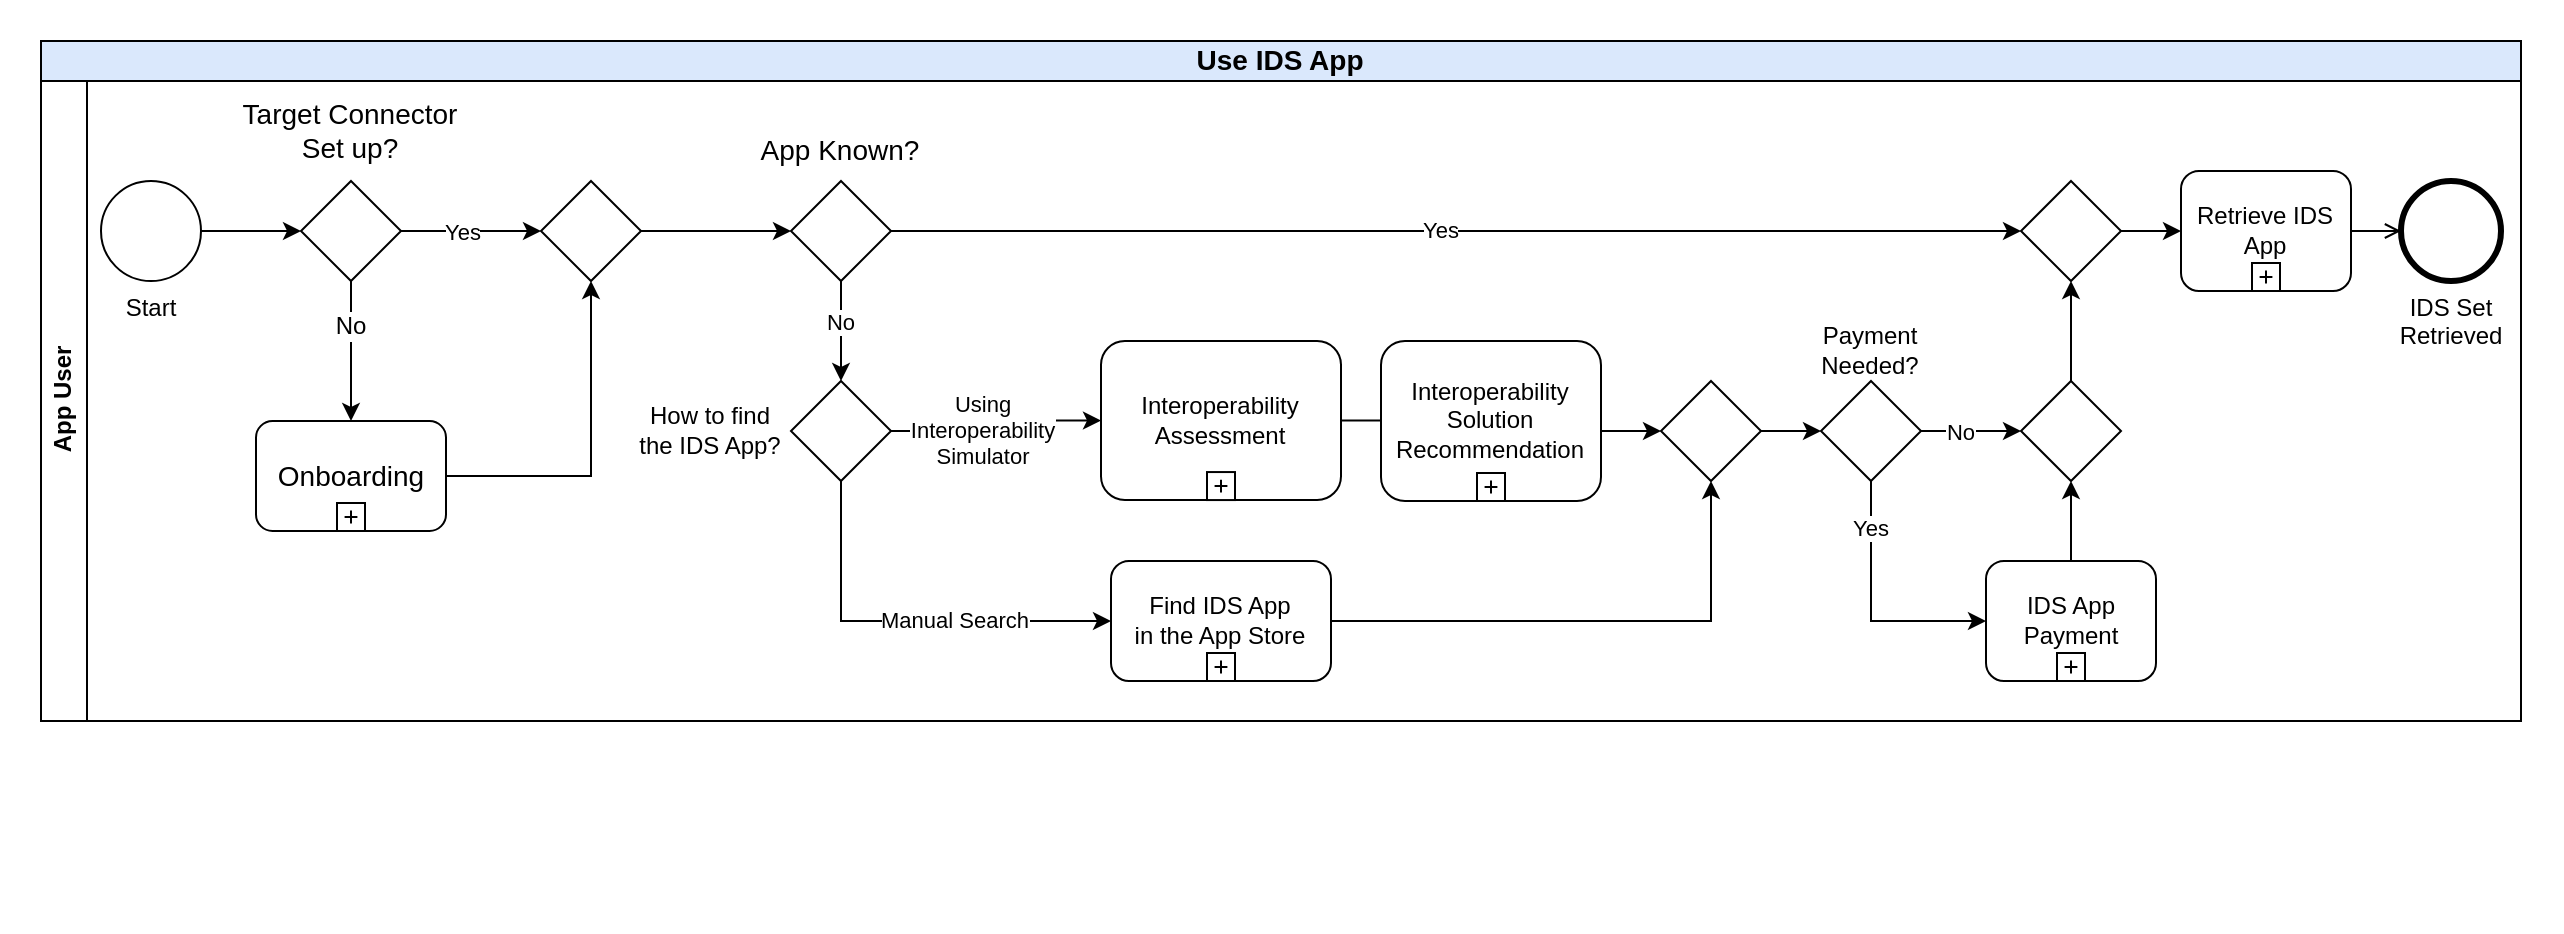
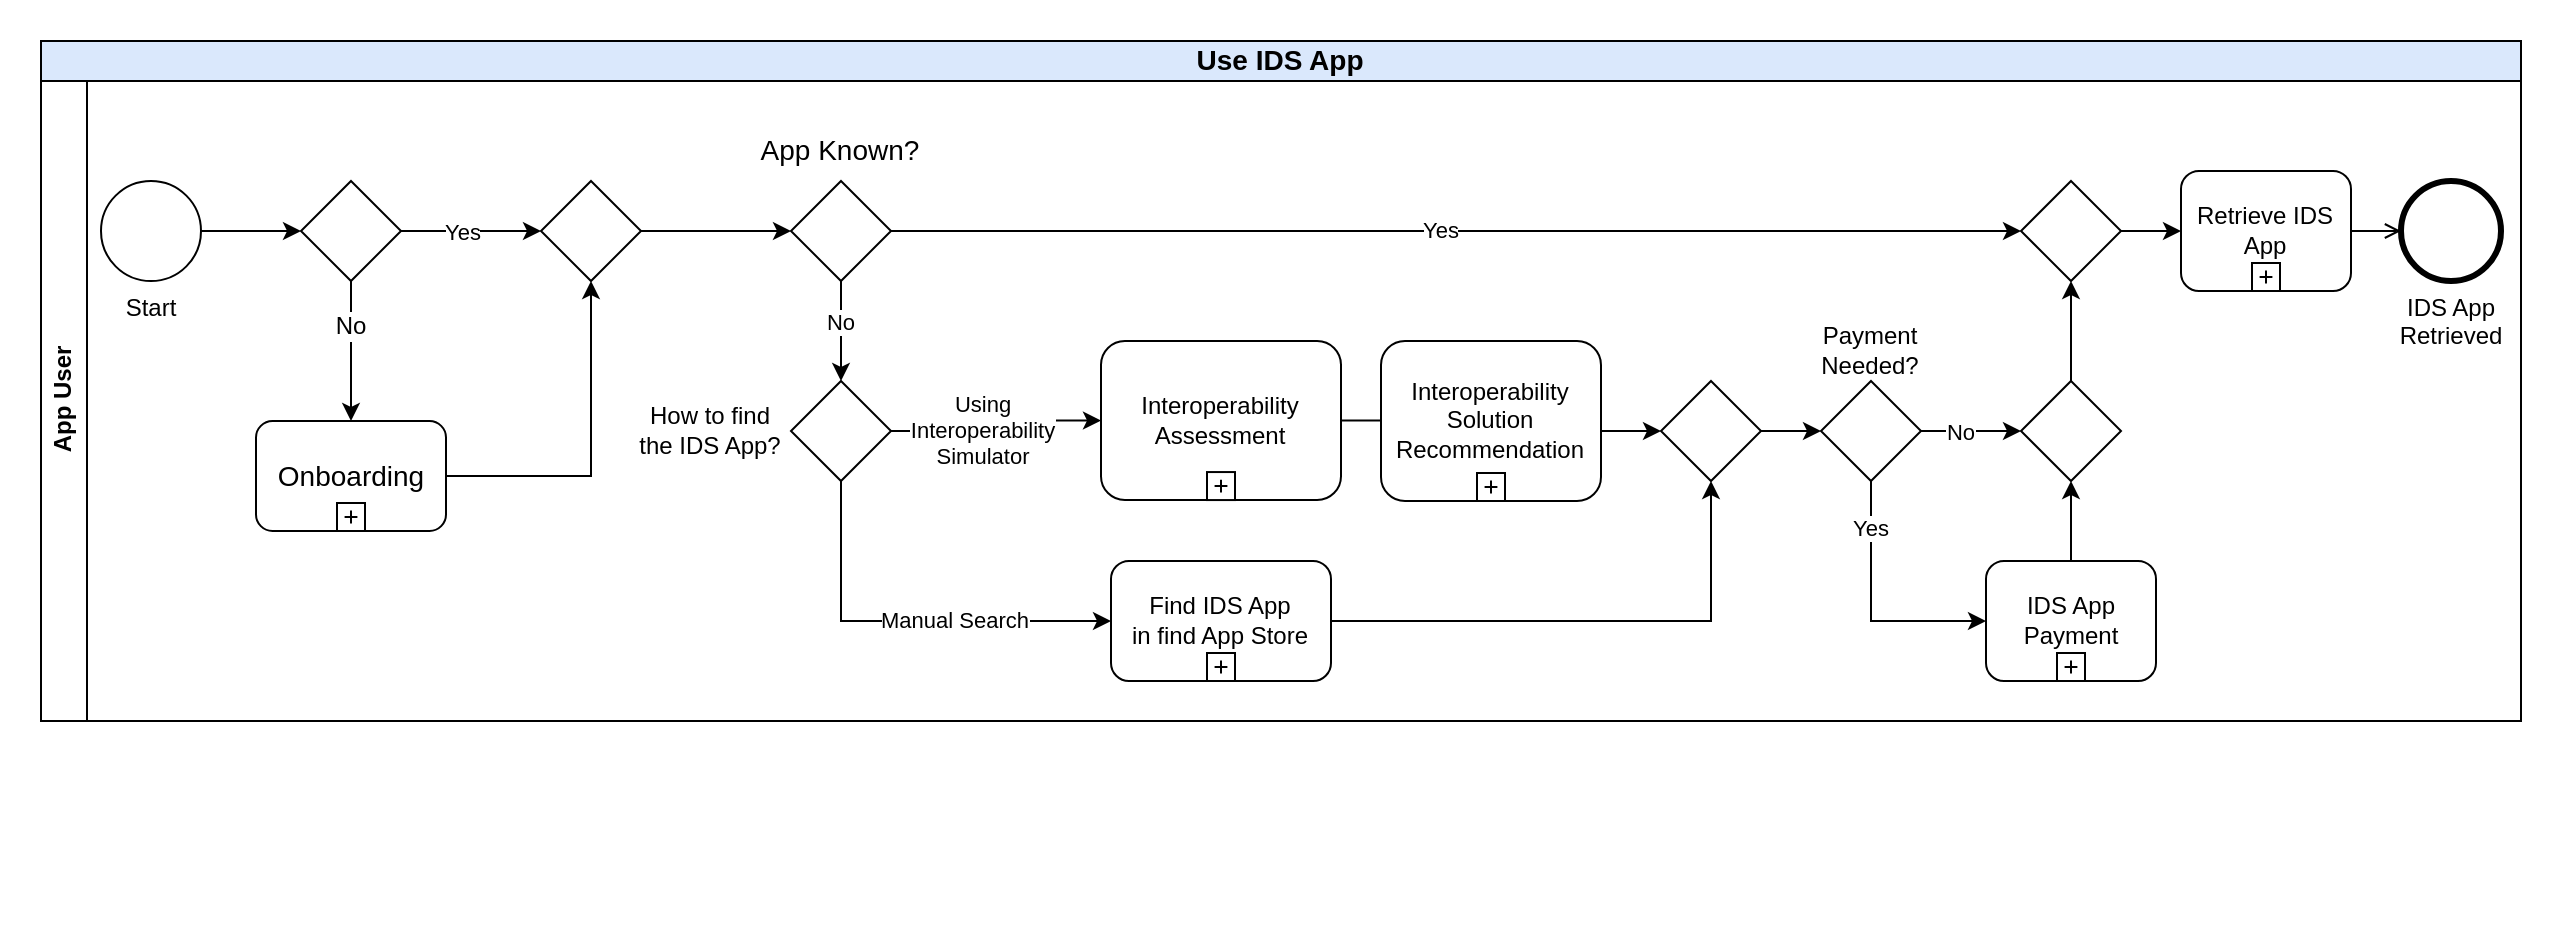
(351, 131) -> none
(2452, 324) -> (2452, 324)
(1221, 621) -> (1221, 621)
